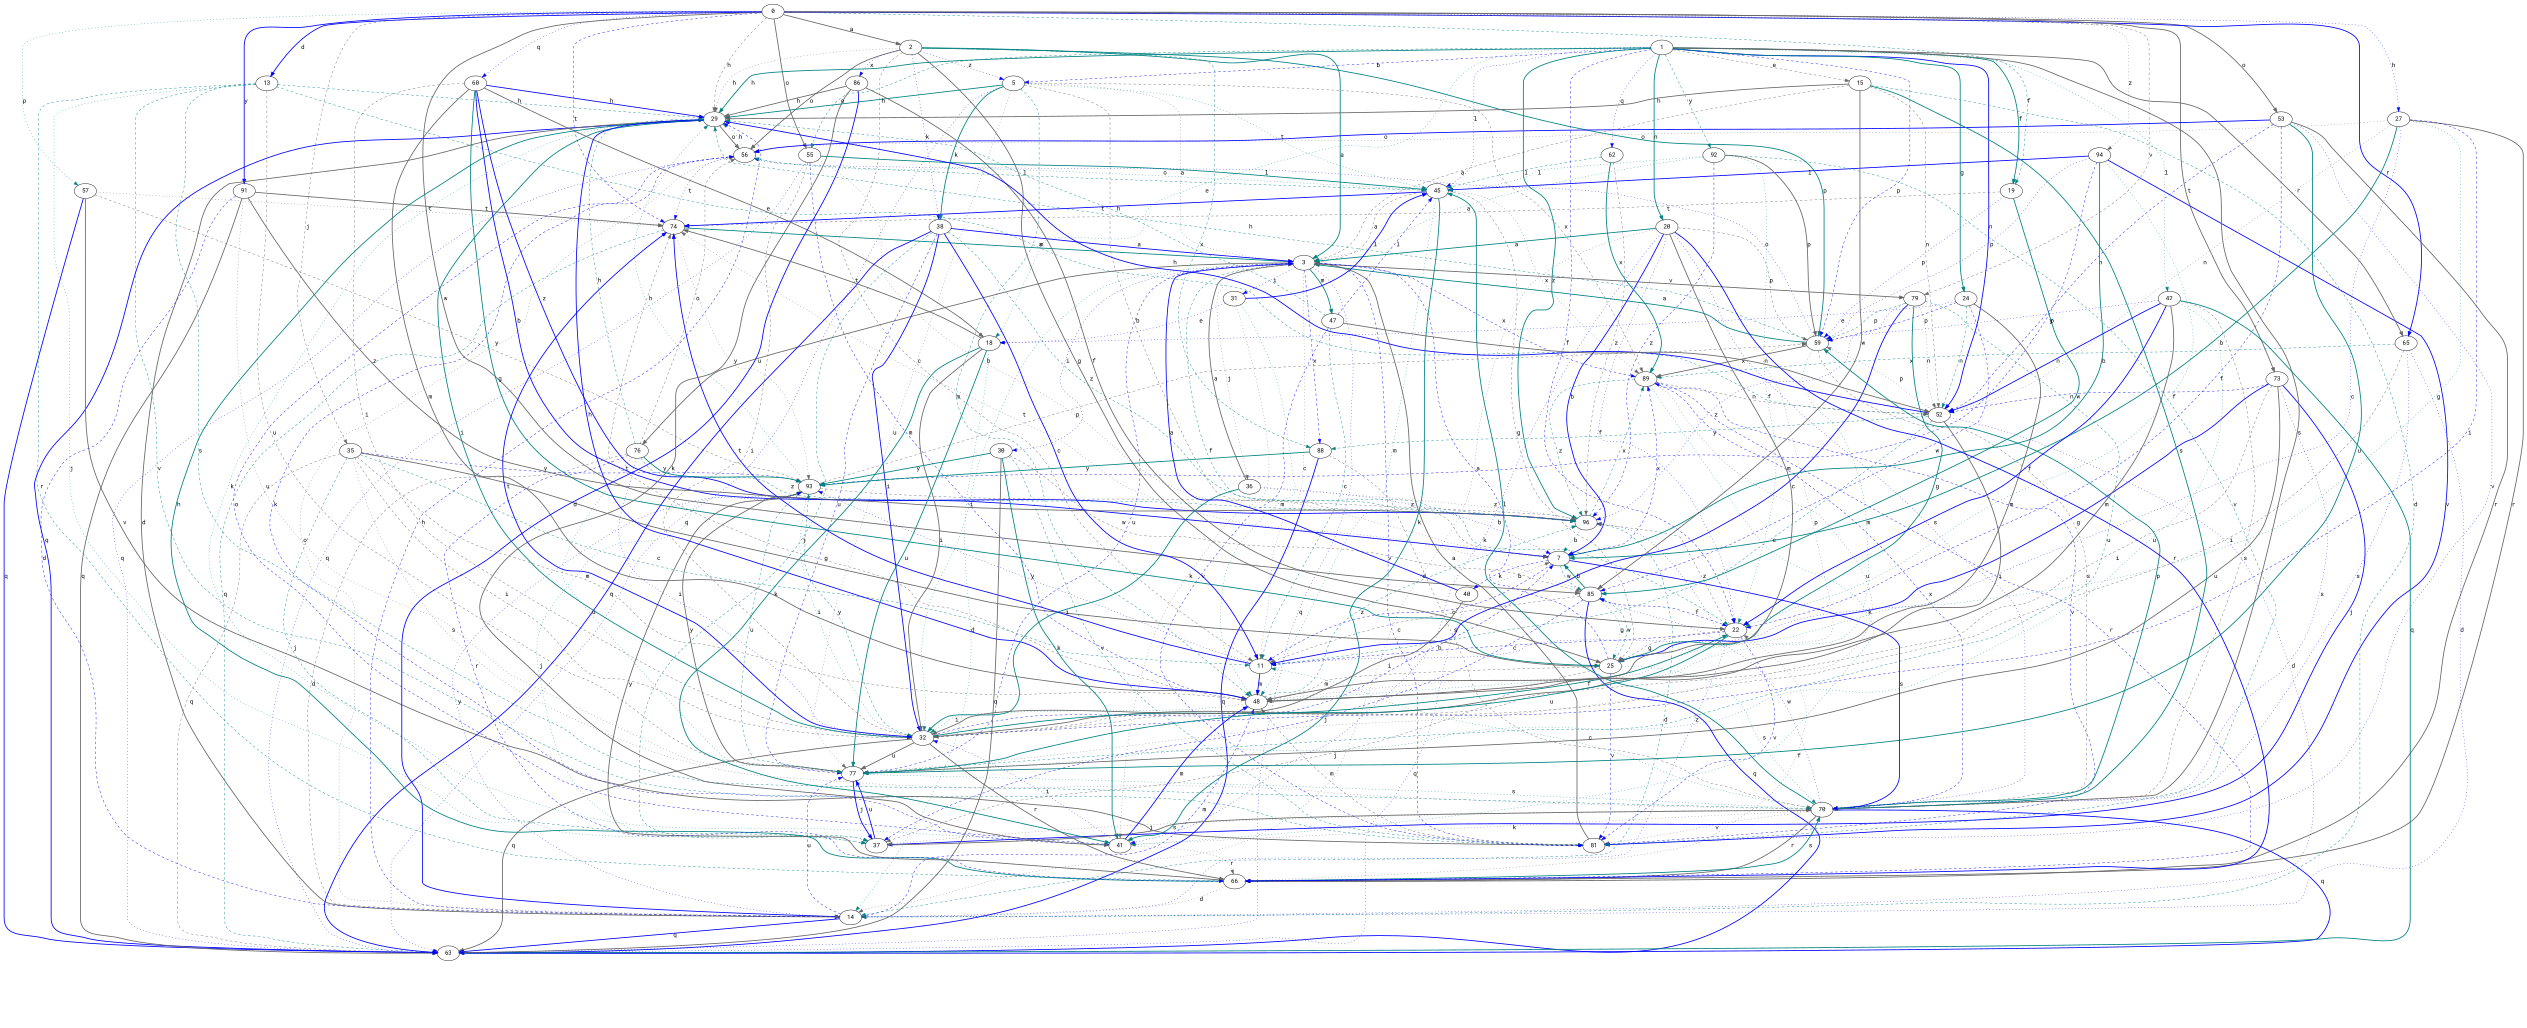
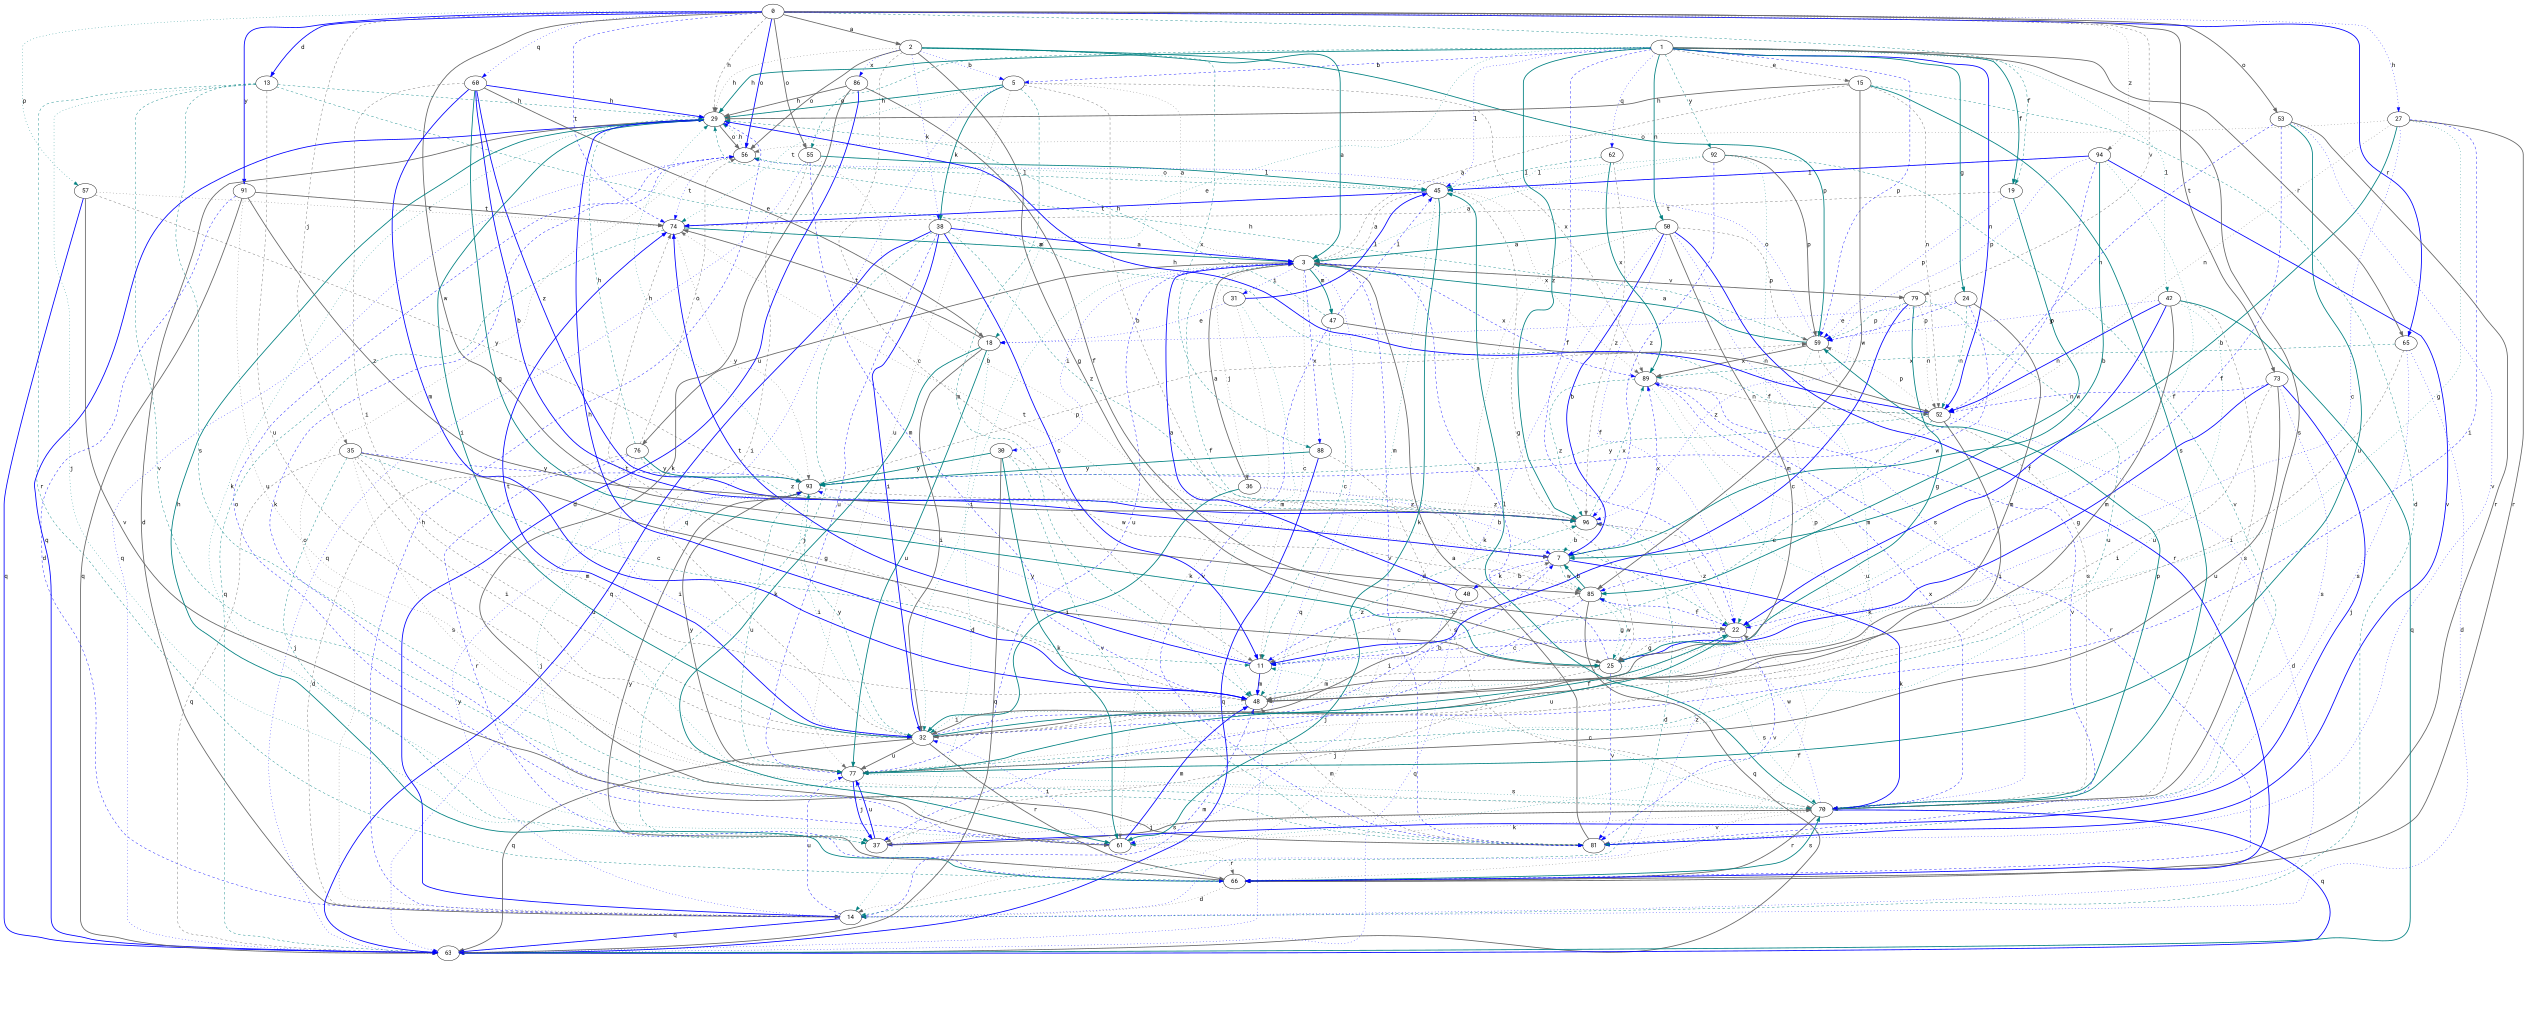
(970, 65) -> (970, 65)
(1220, 109) -> (841, 124)
(1514, 131) -> (759, 81)
(1667, 227) -> (1667, 227)
(1647, 434) -> (1378, 469)
(634, 577) -> (634, 577)
(1901, 684) -> (1901, 684)
(1120, 846) -> (1120, 846)
(1344, 938) -> (1344, 938)
